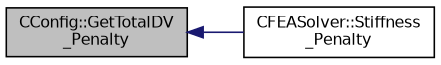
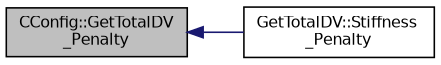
(339, 32) -> (339, 32)
